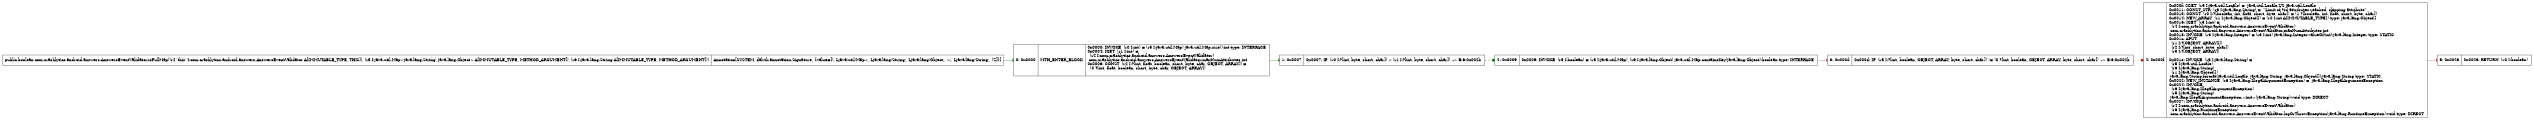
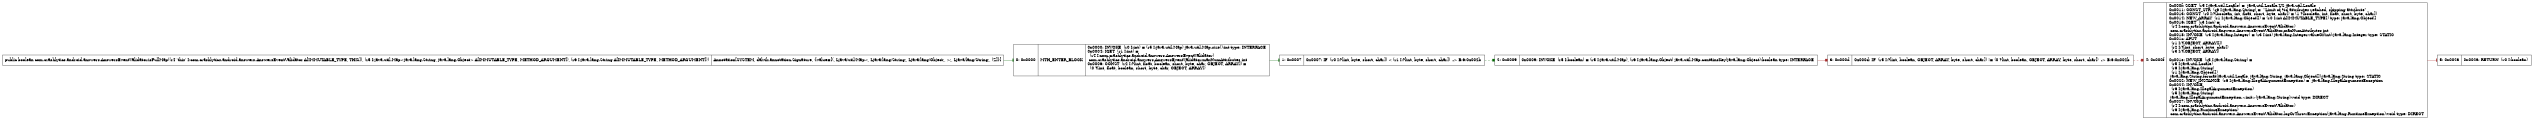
(1822, 60) -> (1822, 60)
